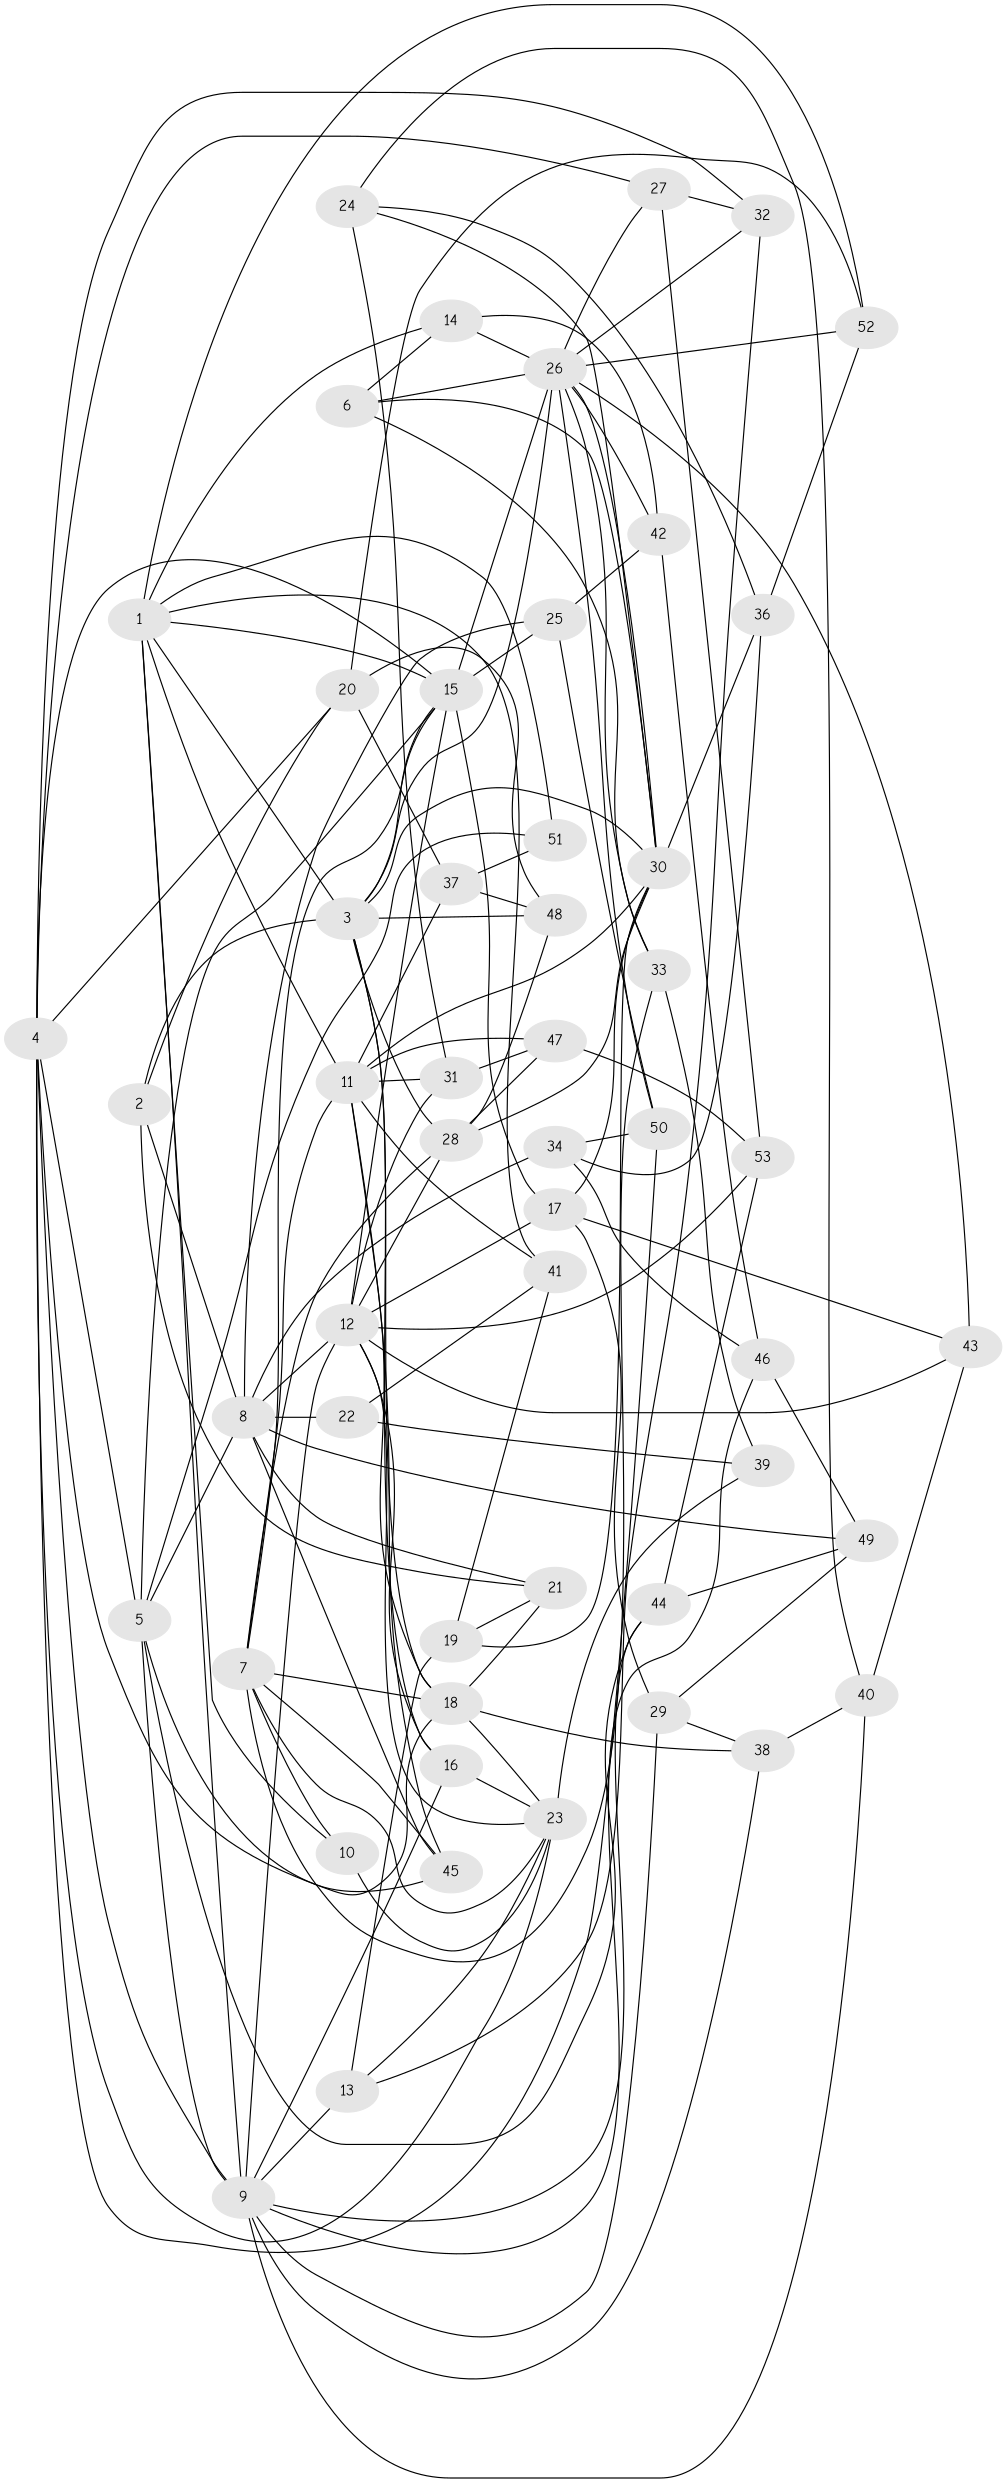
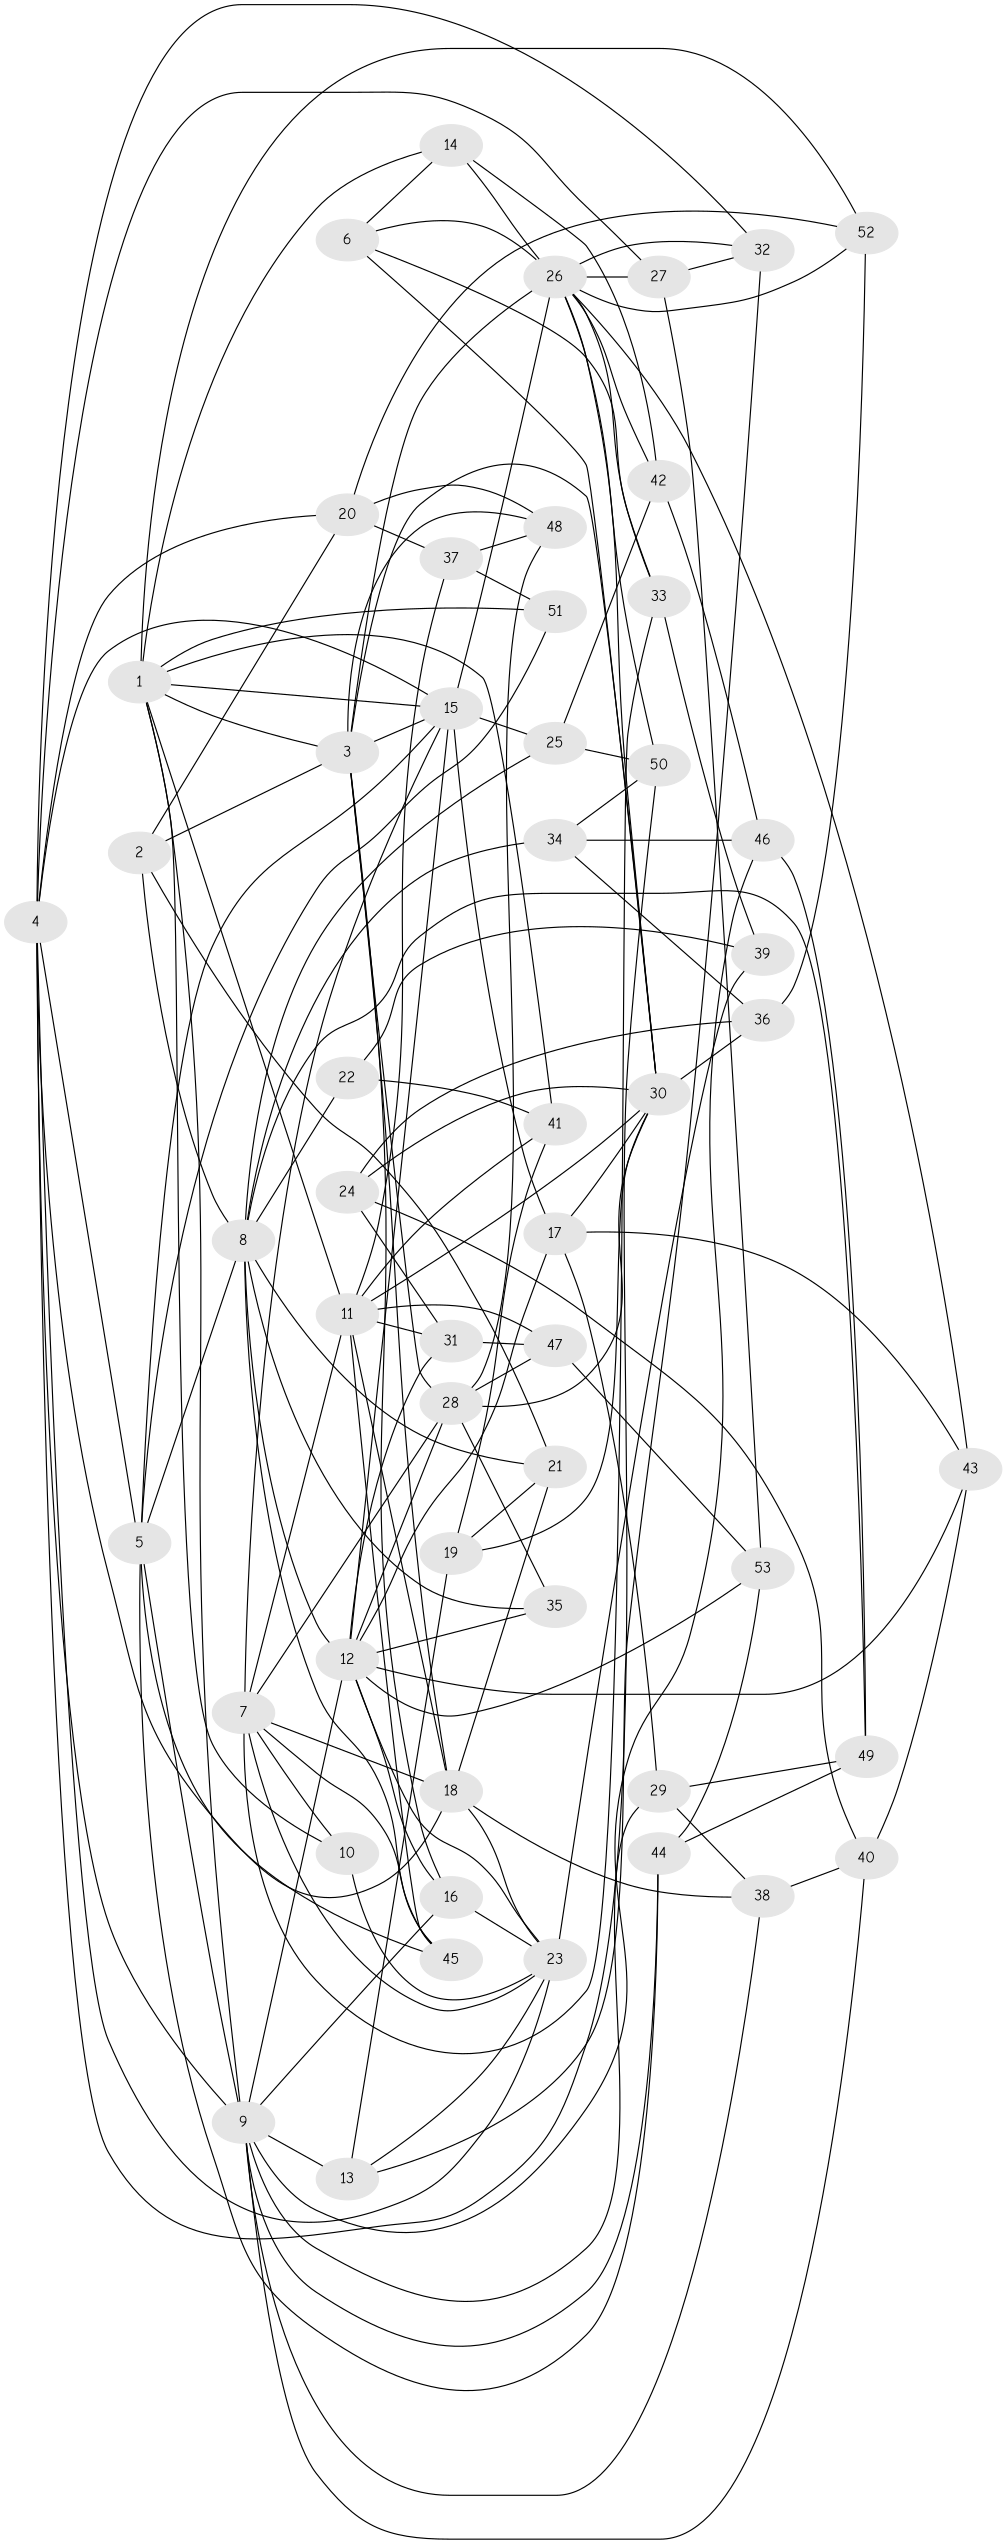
none -> (555, 1607)
